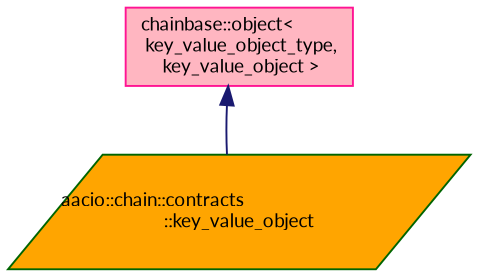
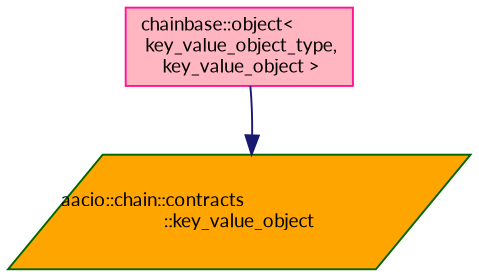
(226, 130) -> (252, 111)
